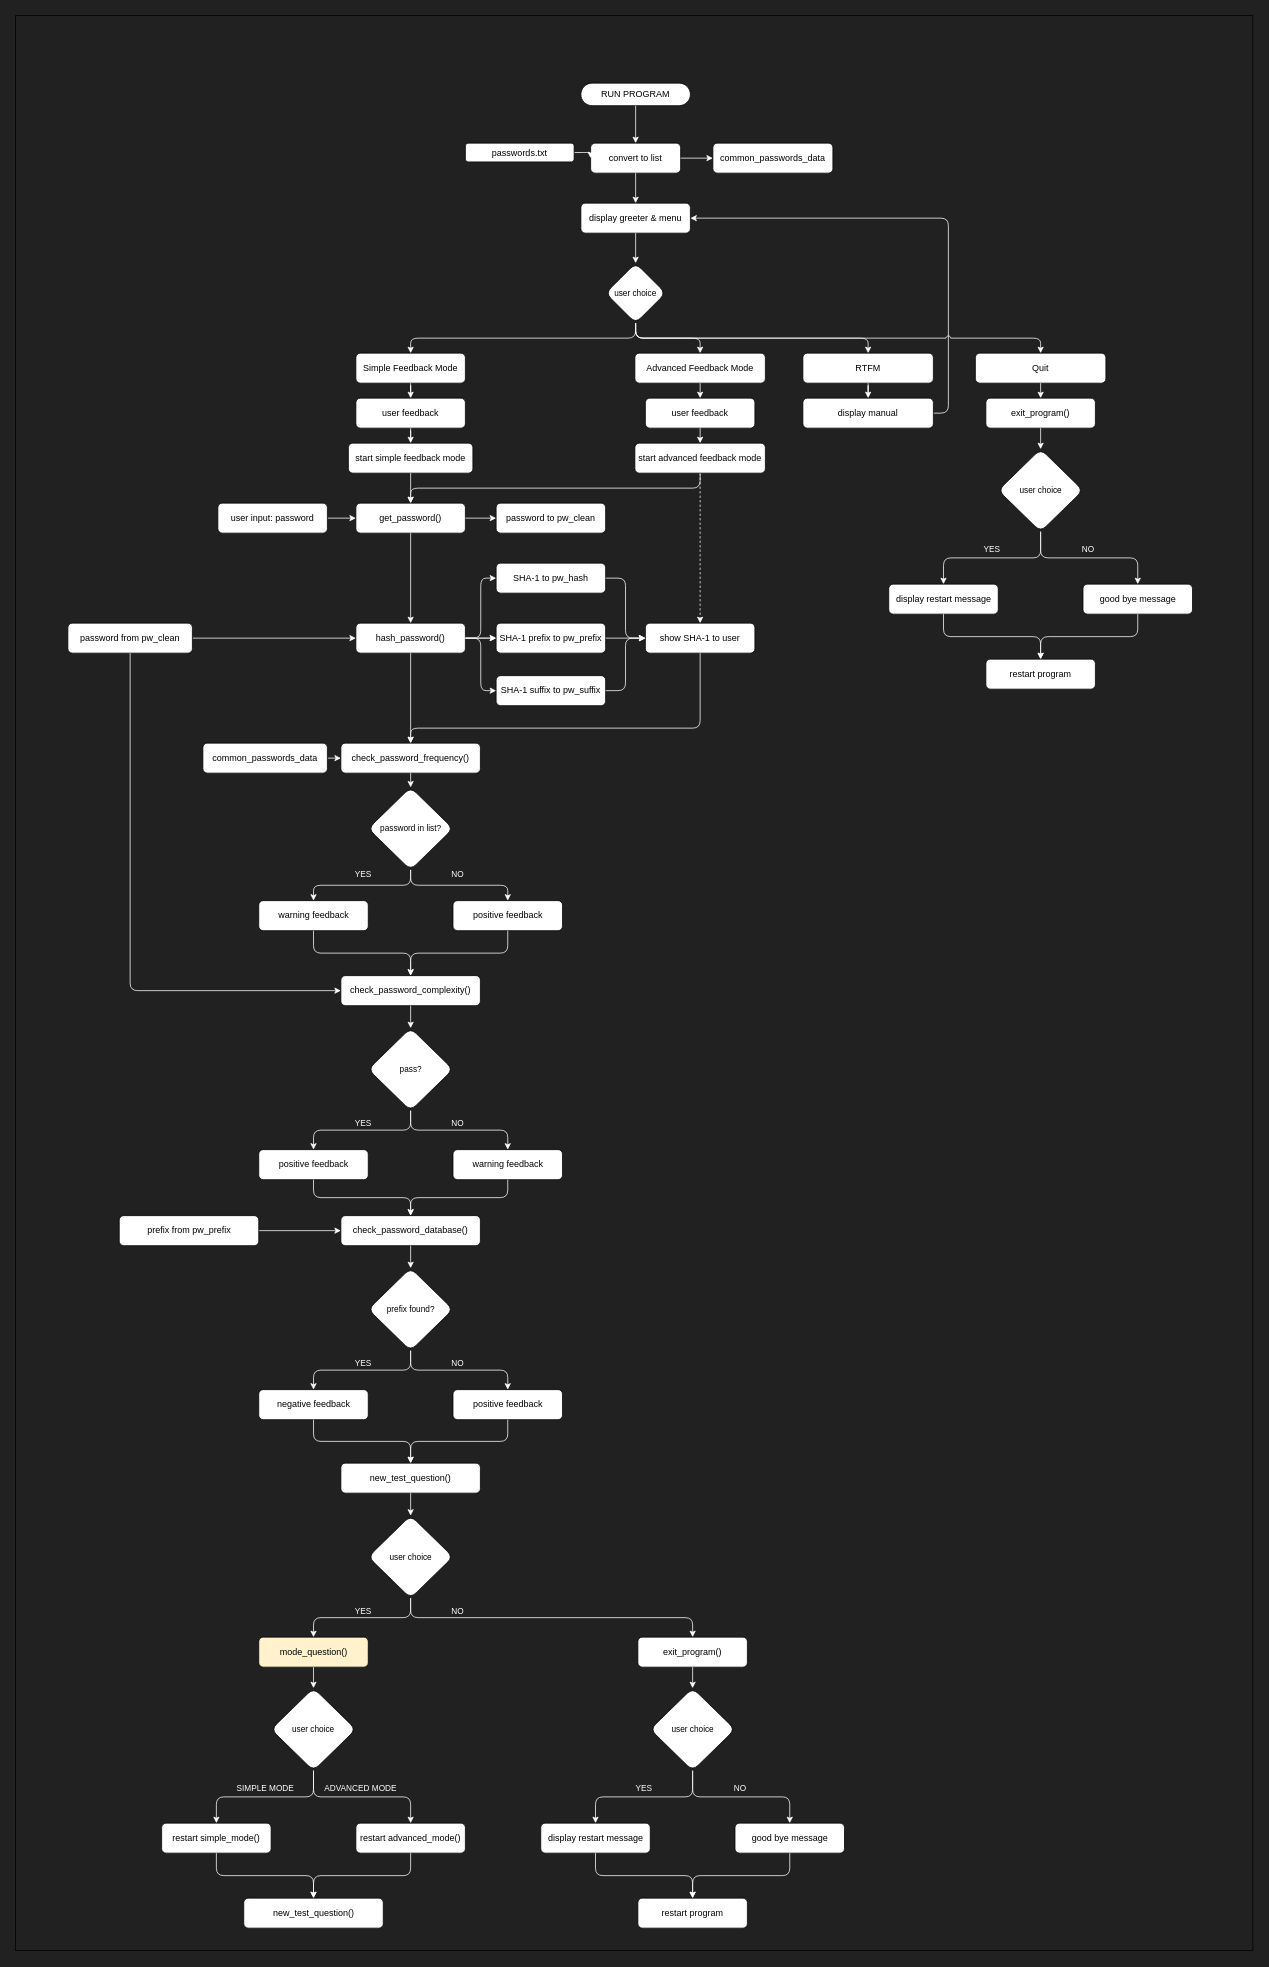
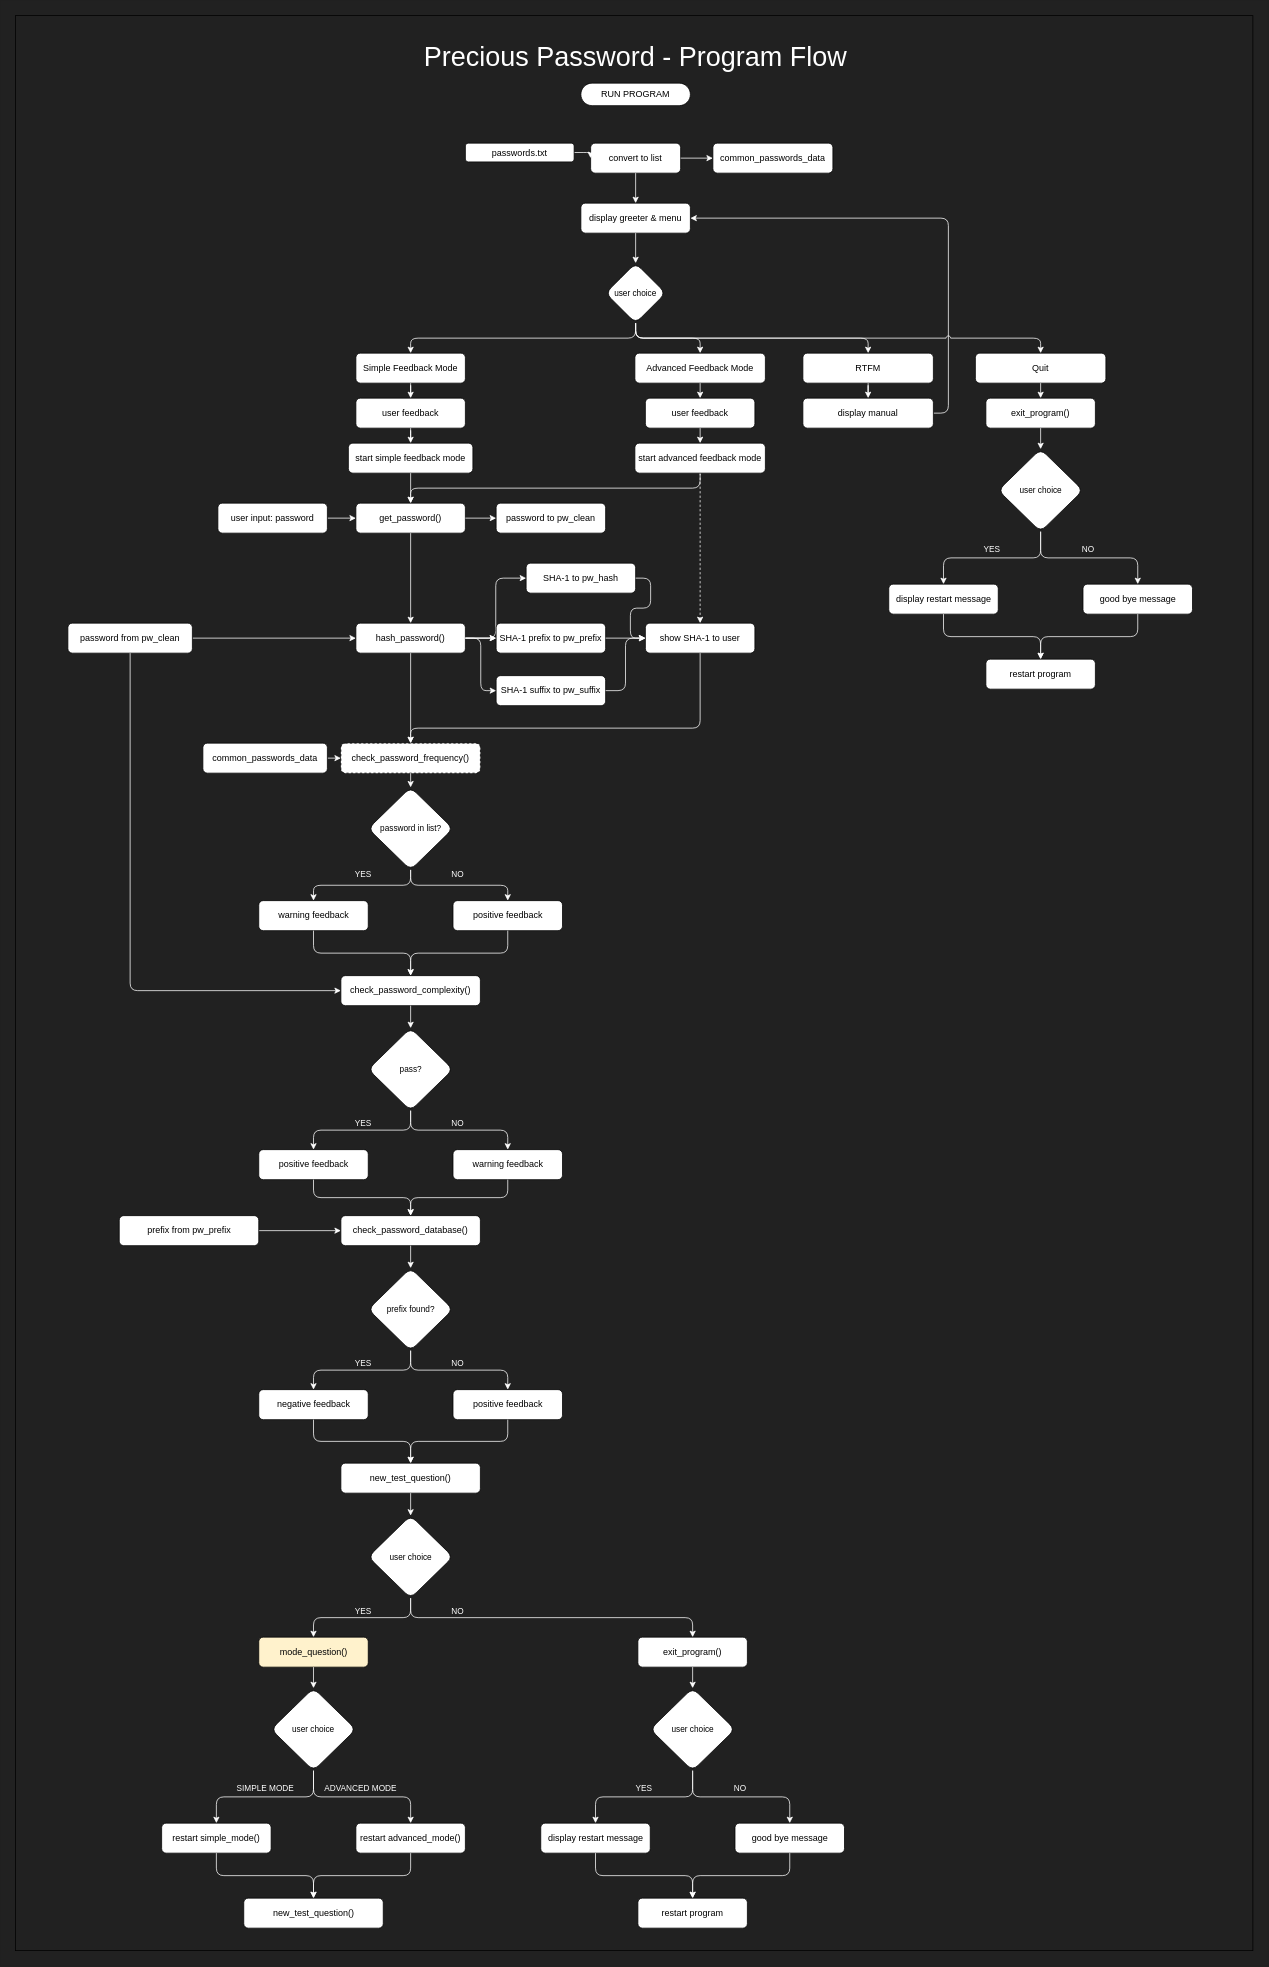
none -> (636, 57)
(636, 122) -> none
(551, 578) -> (581, 578)
(411, 758) -> (411, 758)
